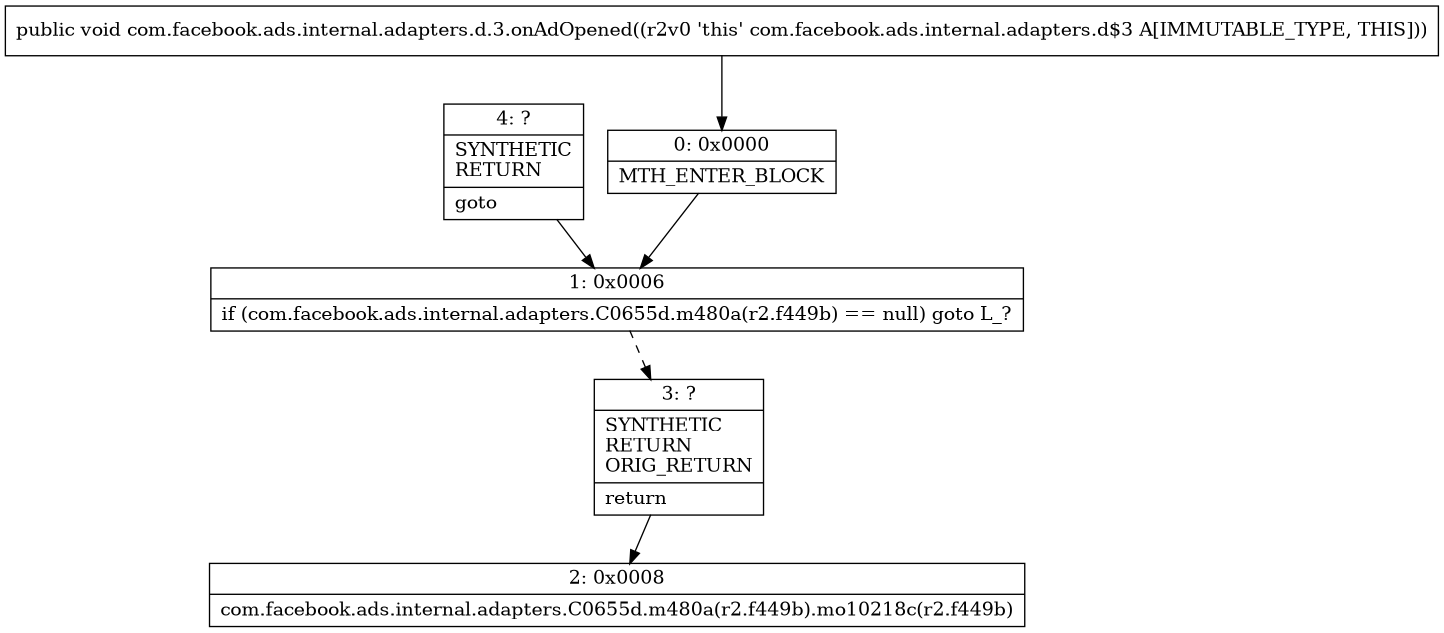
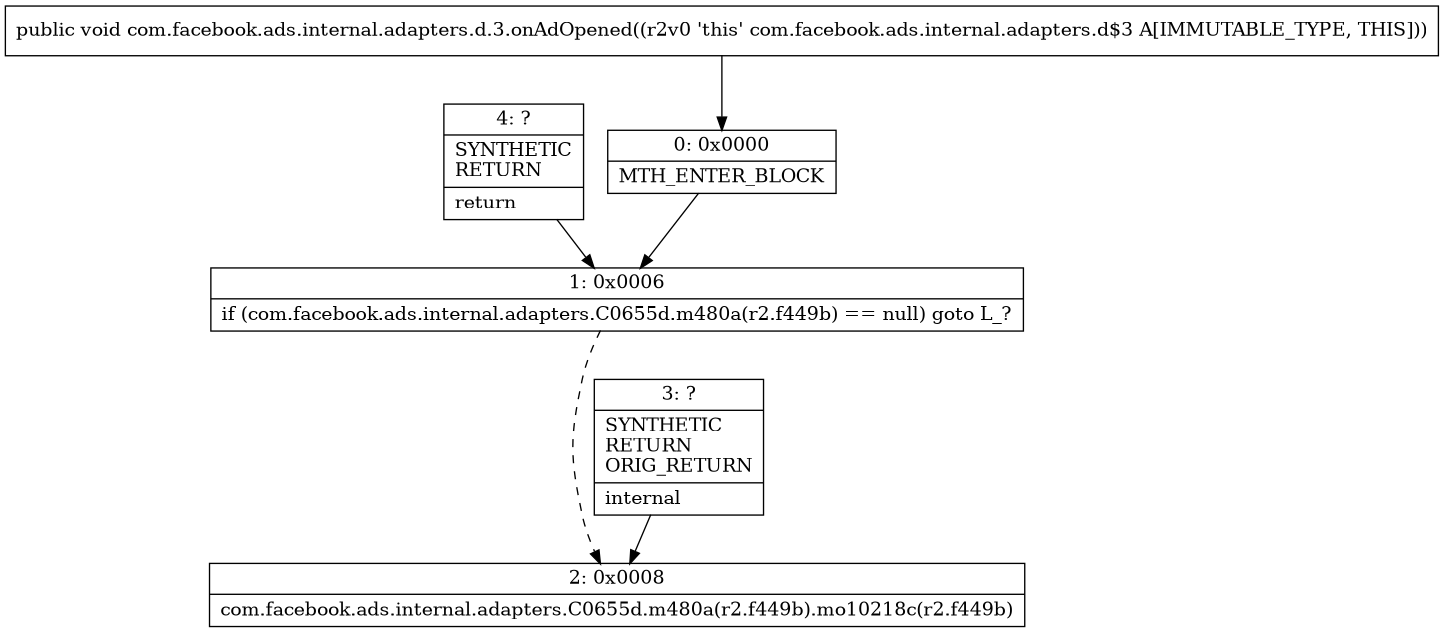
(476, 203) -> (486, 203)
(638, 349) -> (573, 440)
(636, 498) -> (643, 498)
